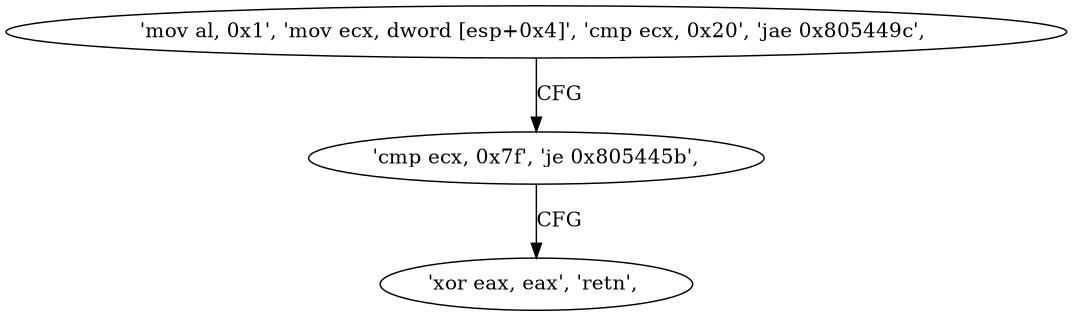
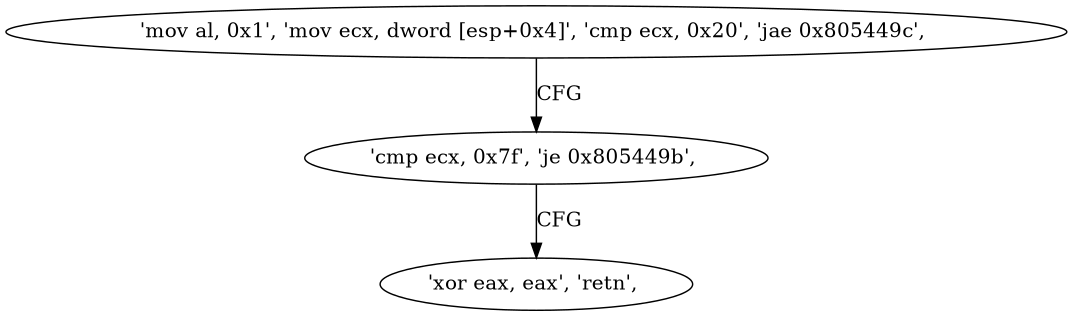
(536, 158) -> (536, 158)
